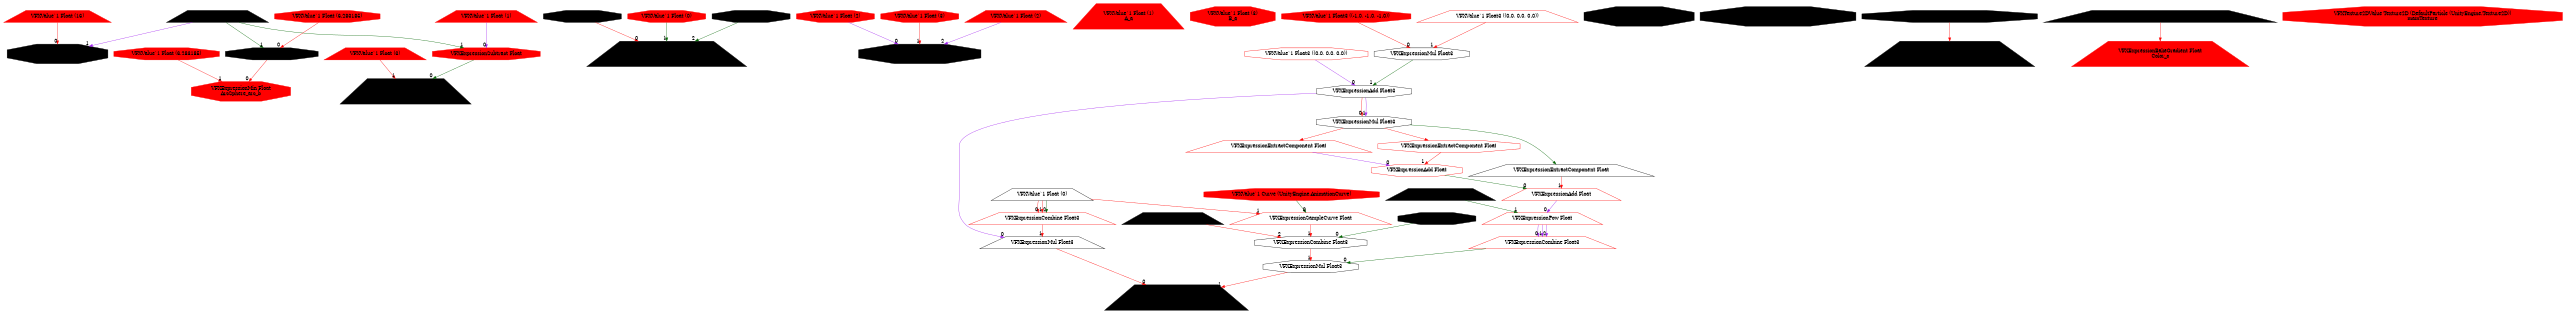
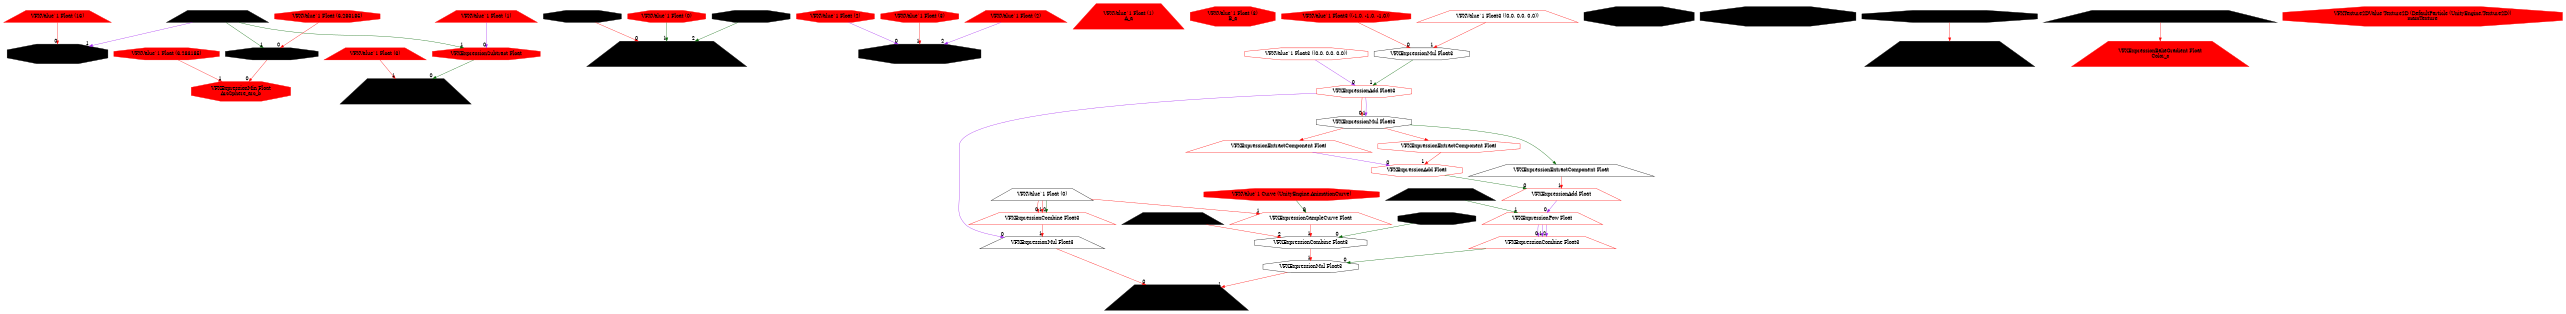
(1364, 91) -> (1364, 91)
